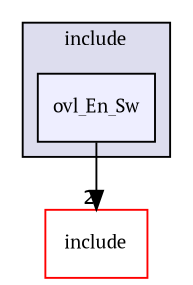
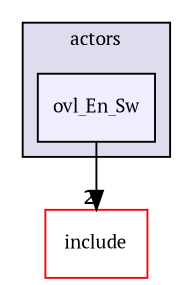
(96, 41) -> (96, 41)
